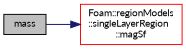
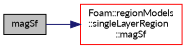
(25, 24) -> (25, 24)
